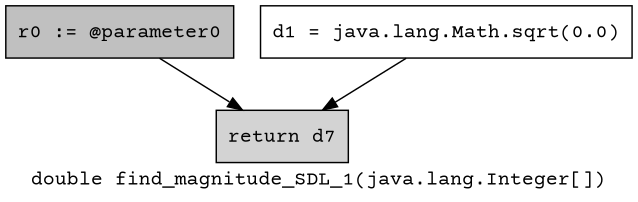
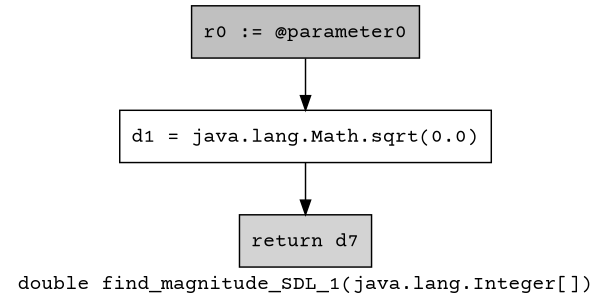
(194, 80) -> (306, 77)
